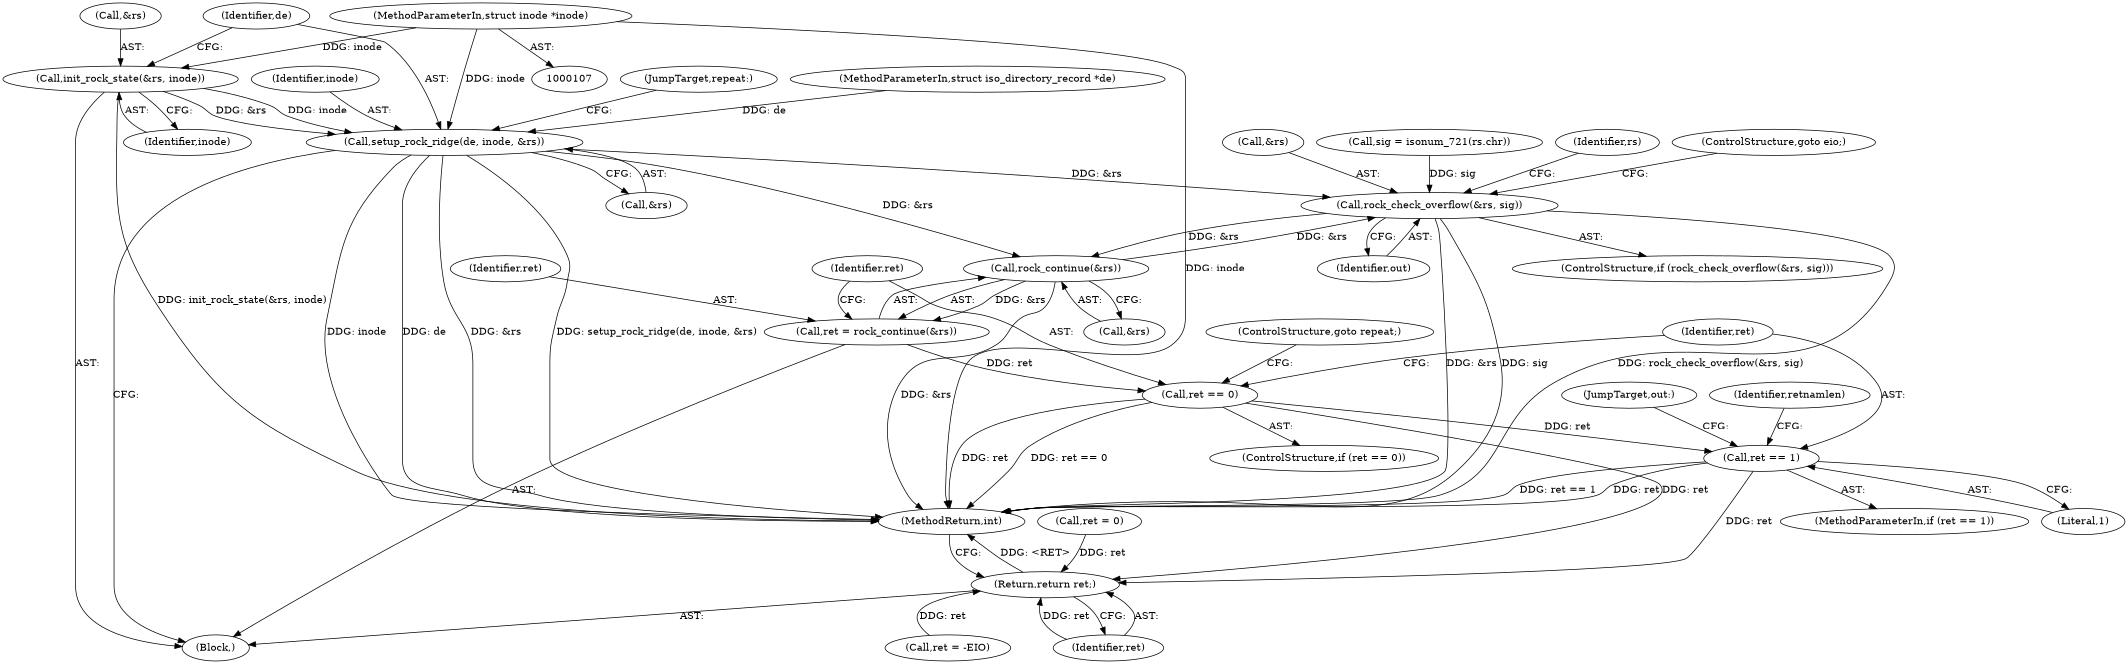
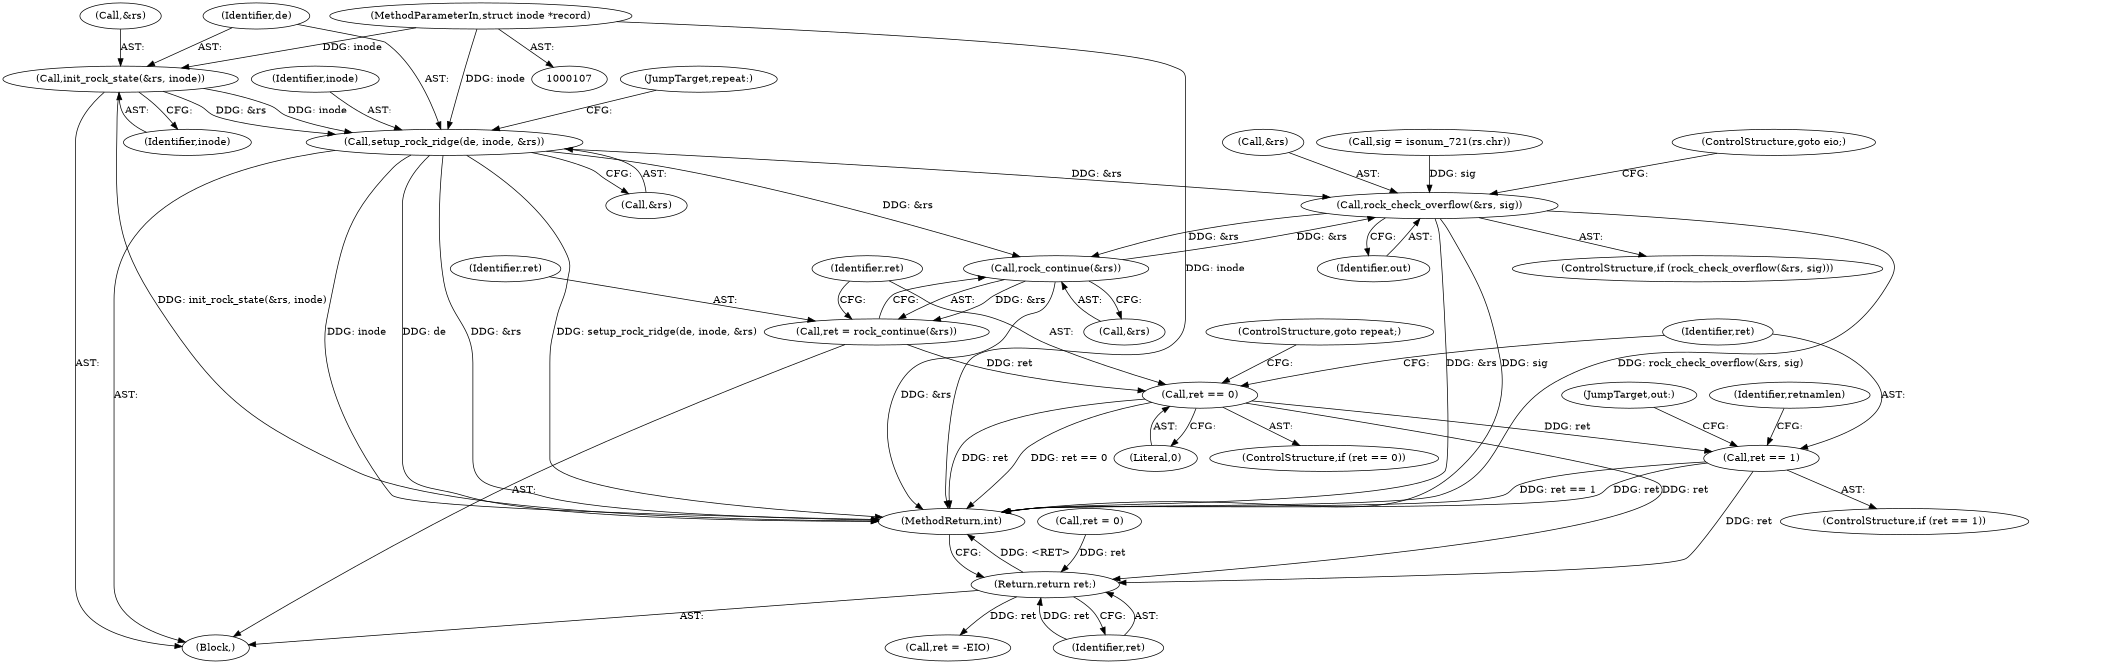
(481, 16) -> (481, 16)
(212, 48) -> (212, 48)
(978, 79) -> none
(1607, 142) -> none
(908, 300) -> (908, 300)
(128, 395) -> (128, 395)
none -> (1156, 458)
(1905, 522) -> (1905, 522)
(2083, 522) -> none
(931, 603) -> (990, 611)
